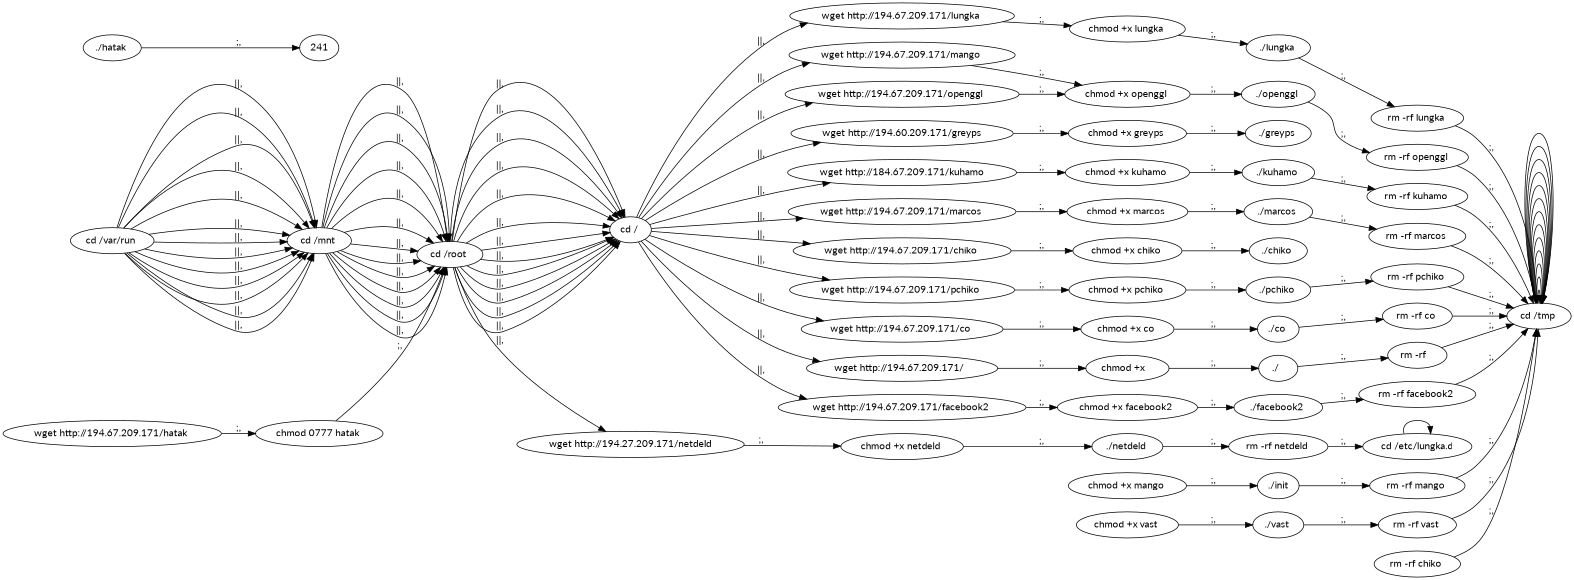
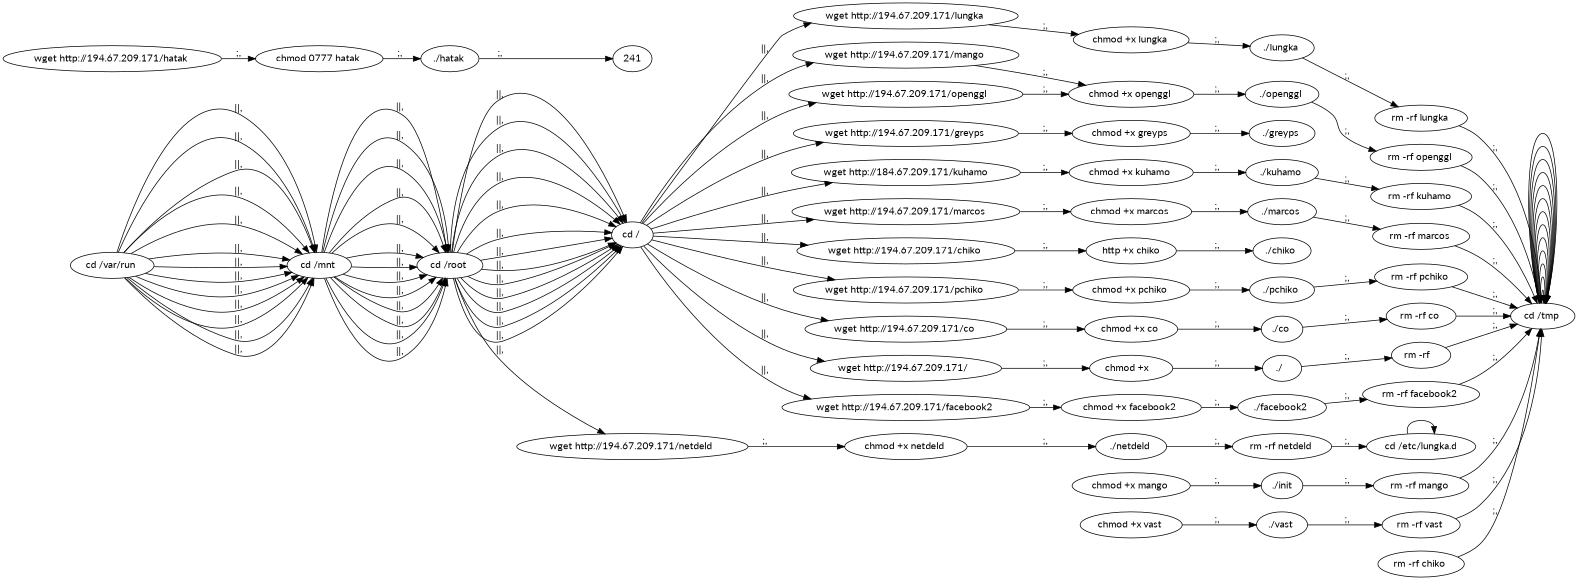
(902, 133) -> (906, 133)
(1127, 251) -> (1131, 251)
(400, 356) -> (398, 59)
(631, 444) -> (632, 447)
